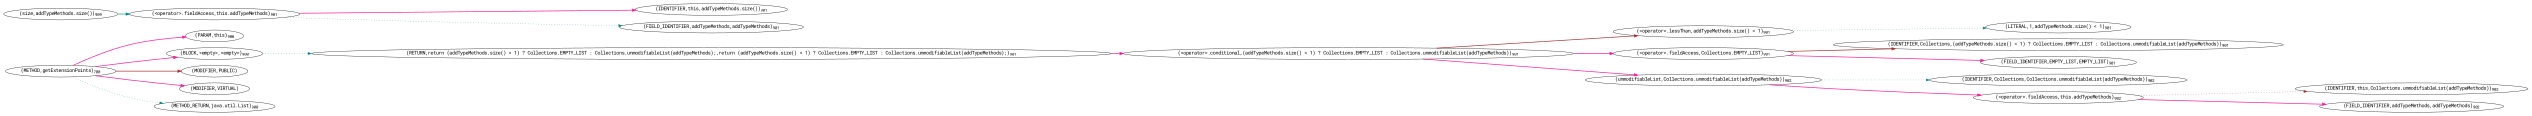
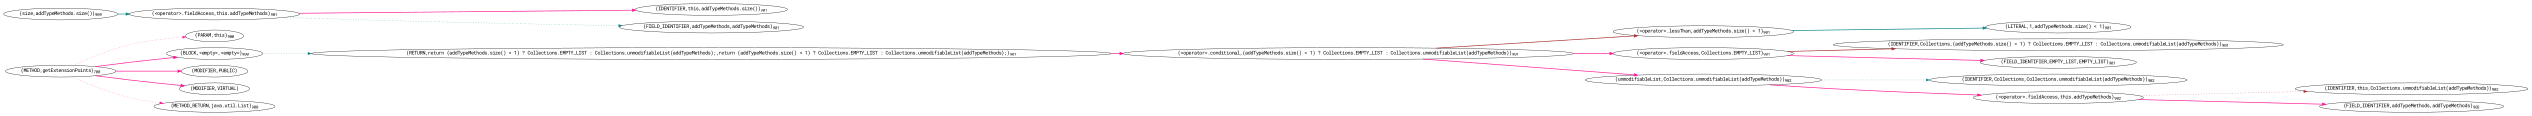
(1887, 29) -> (1887, 29)
(126, 46) -> (126, 46)
(147, 71) -> (147, 71)
(115, 94) -> (115, 94)
